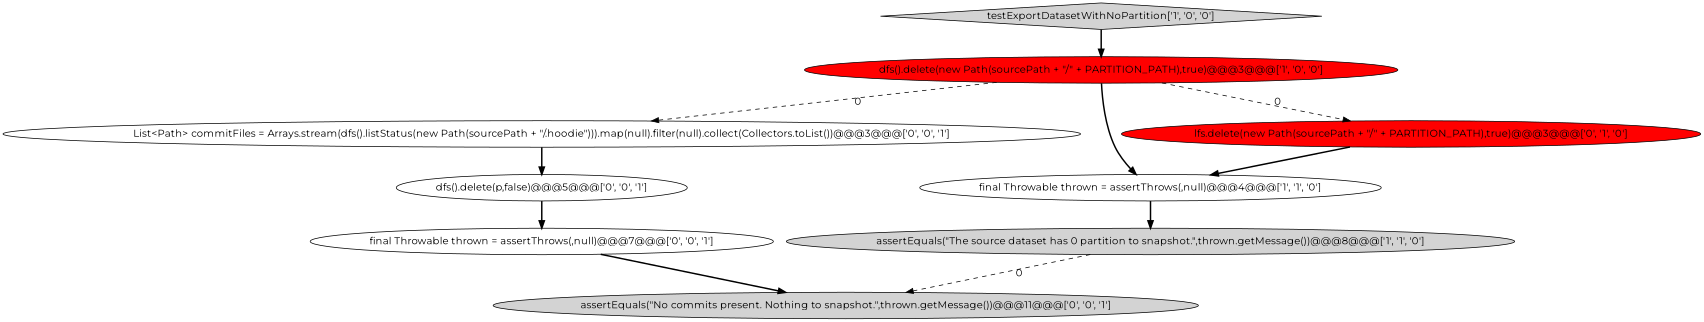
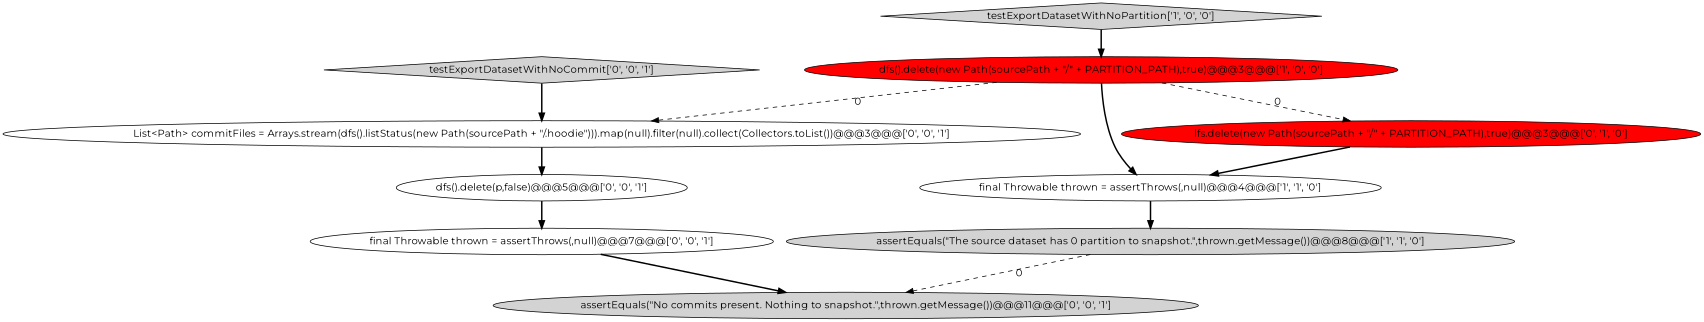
none -> (542, 70)
